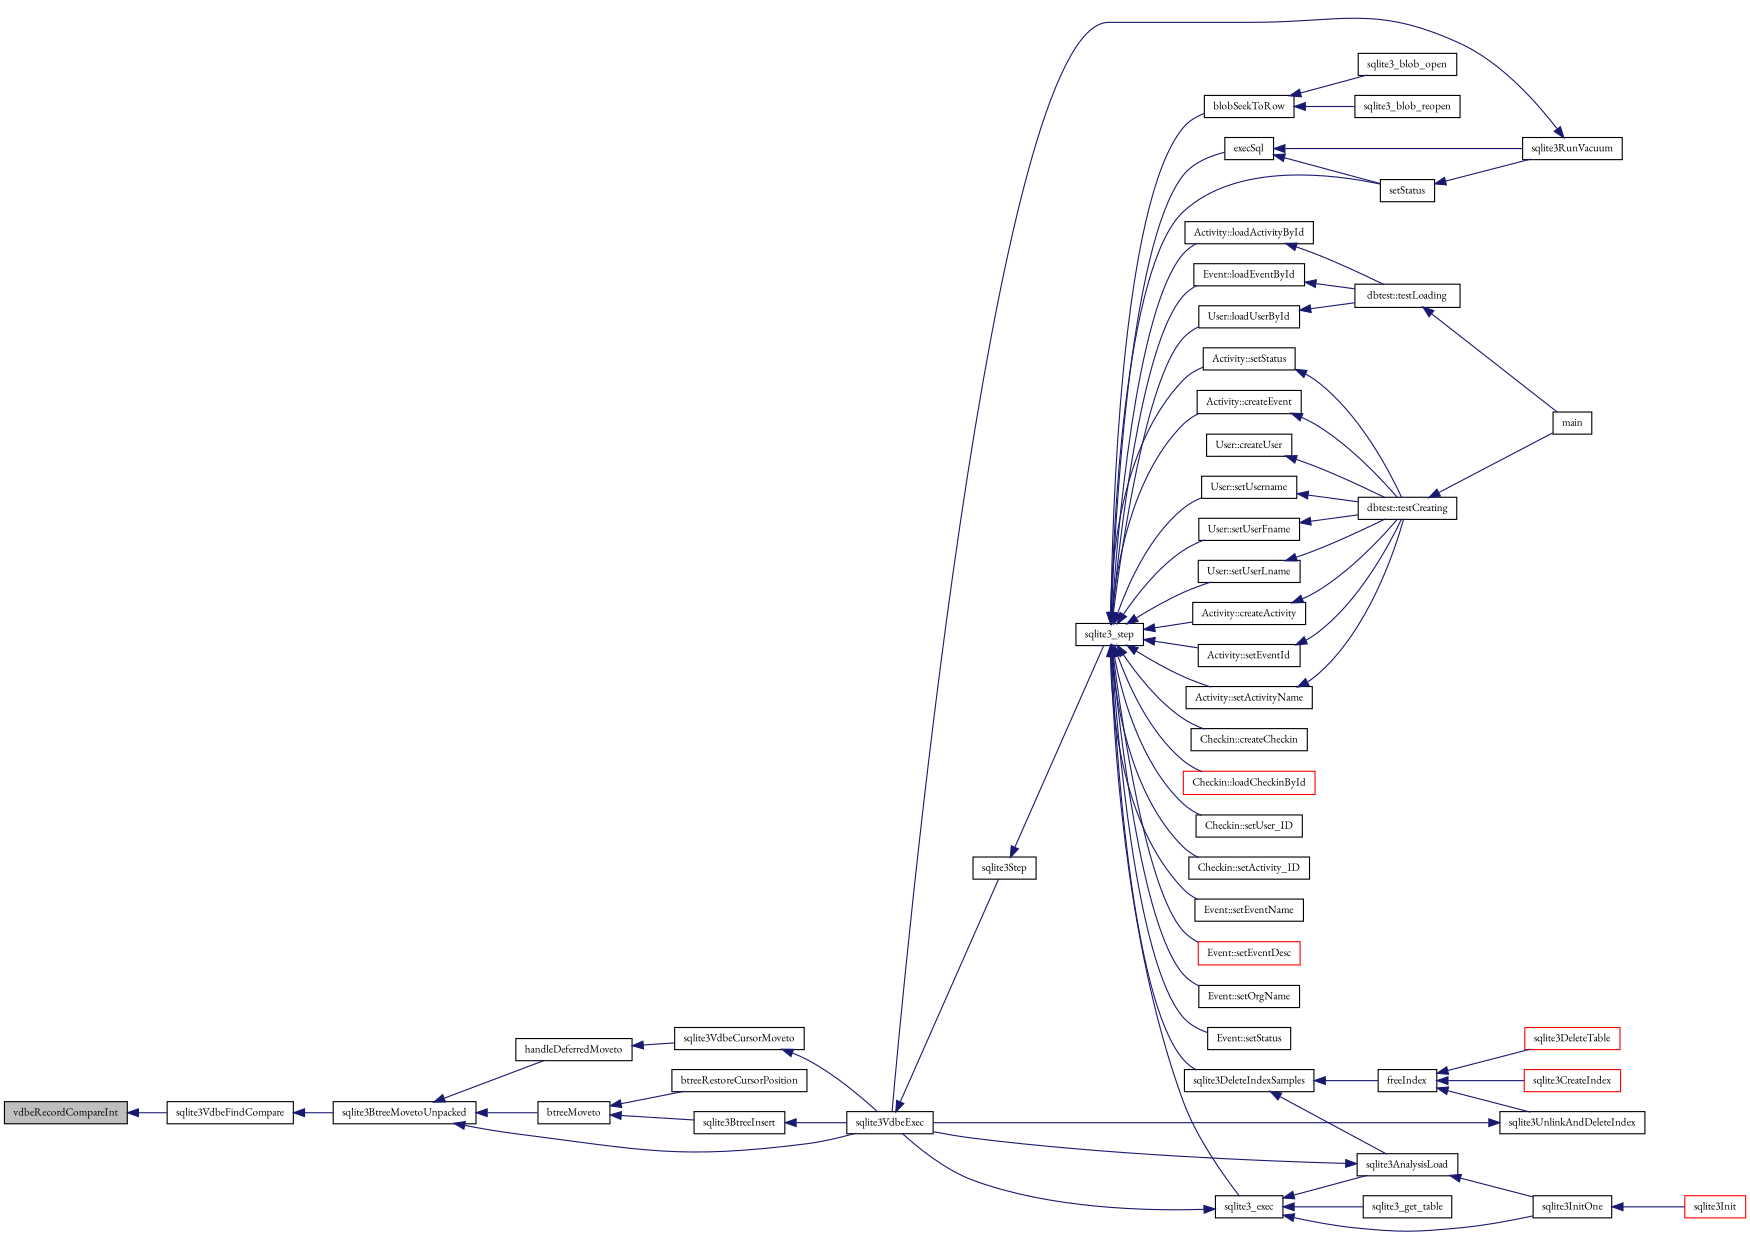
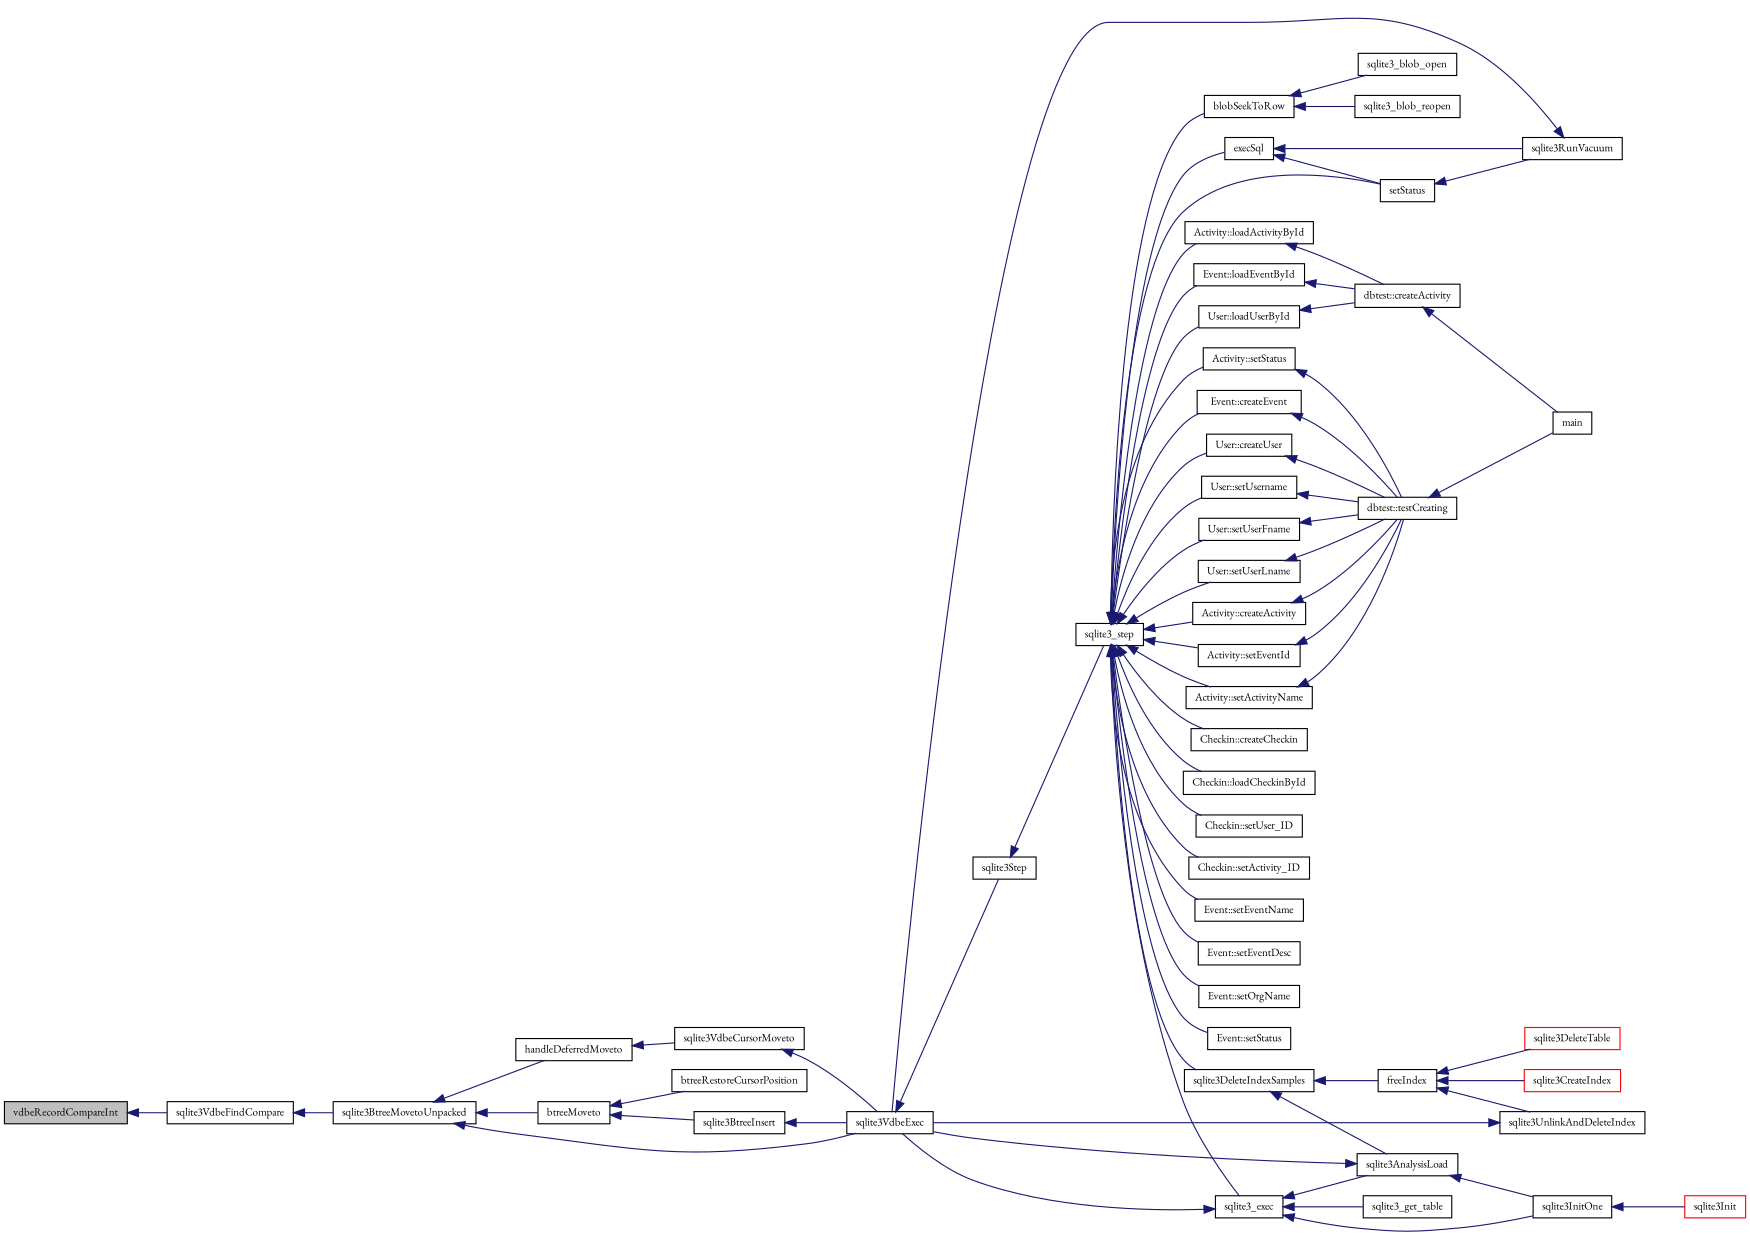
(1407, 296) -> (1407, 296)
(1249, 402) -> (1249, 402)
none -> (1144, 522)
(1249, 783) -> (1249, 783)
(1249, 953) -> (1249, 953)
